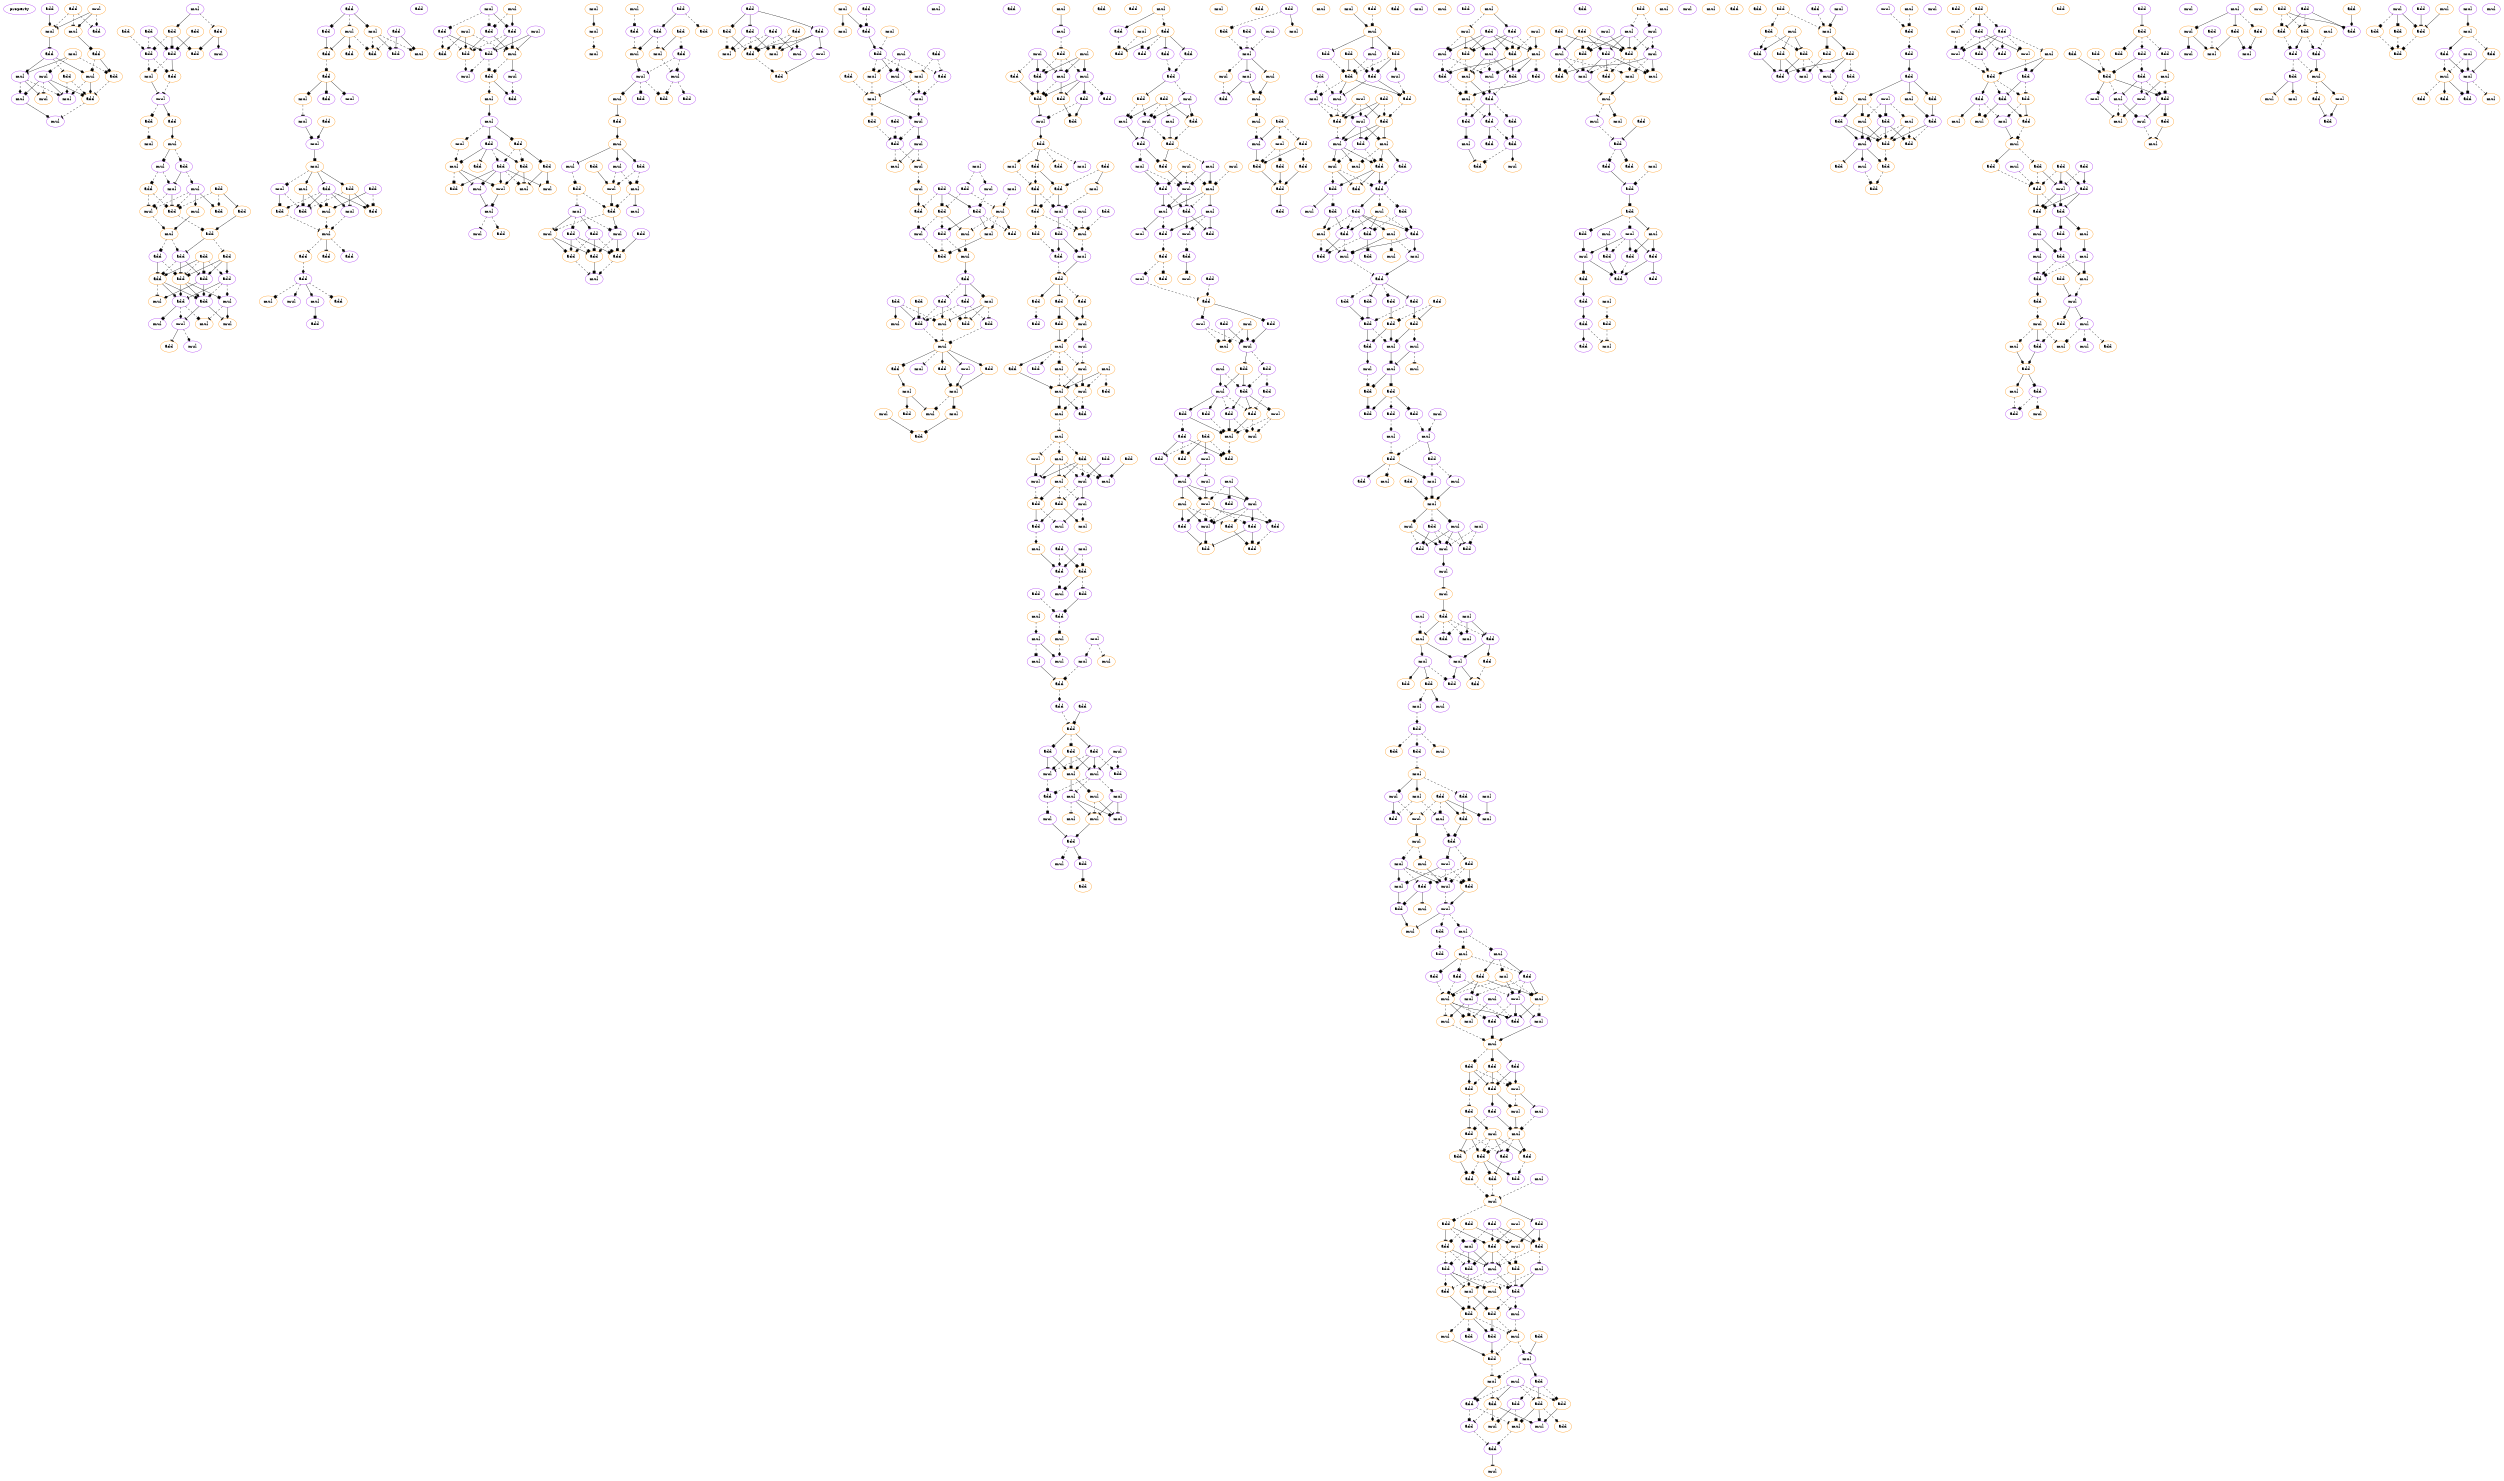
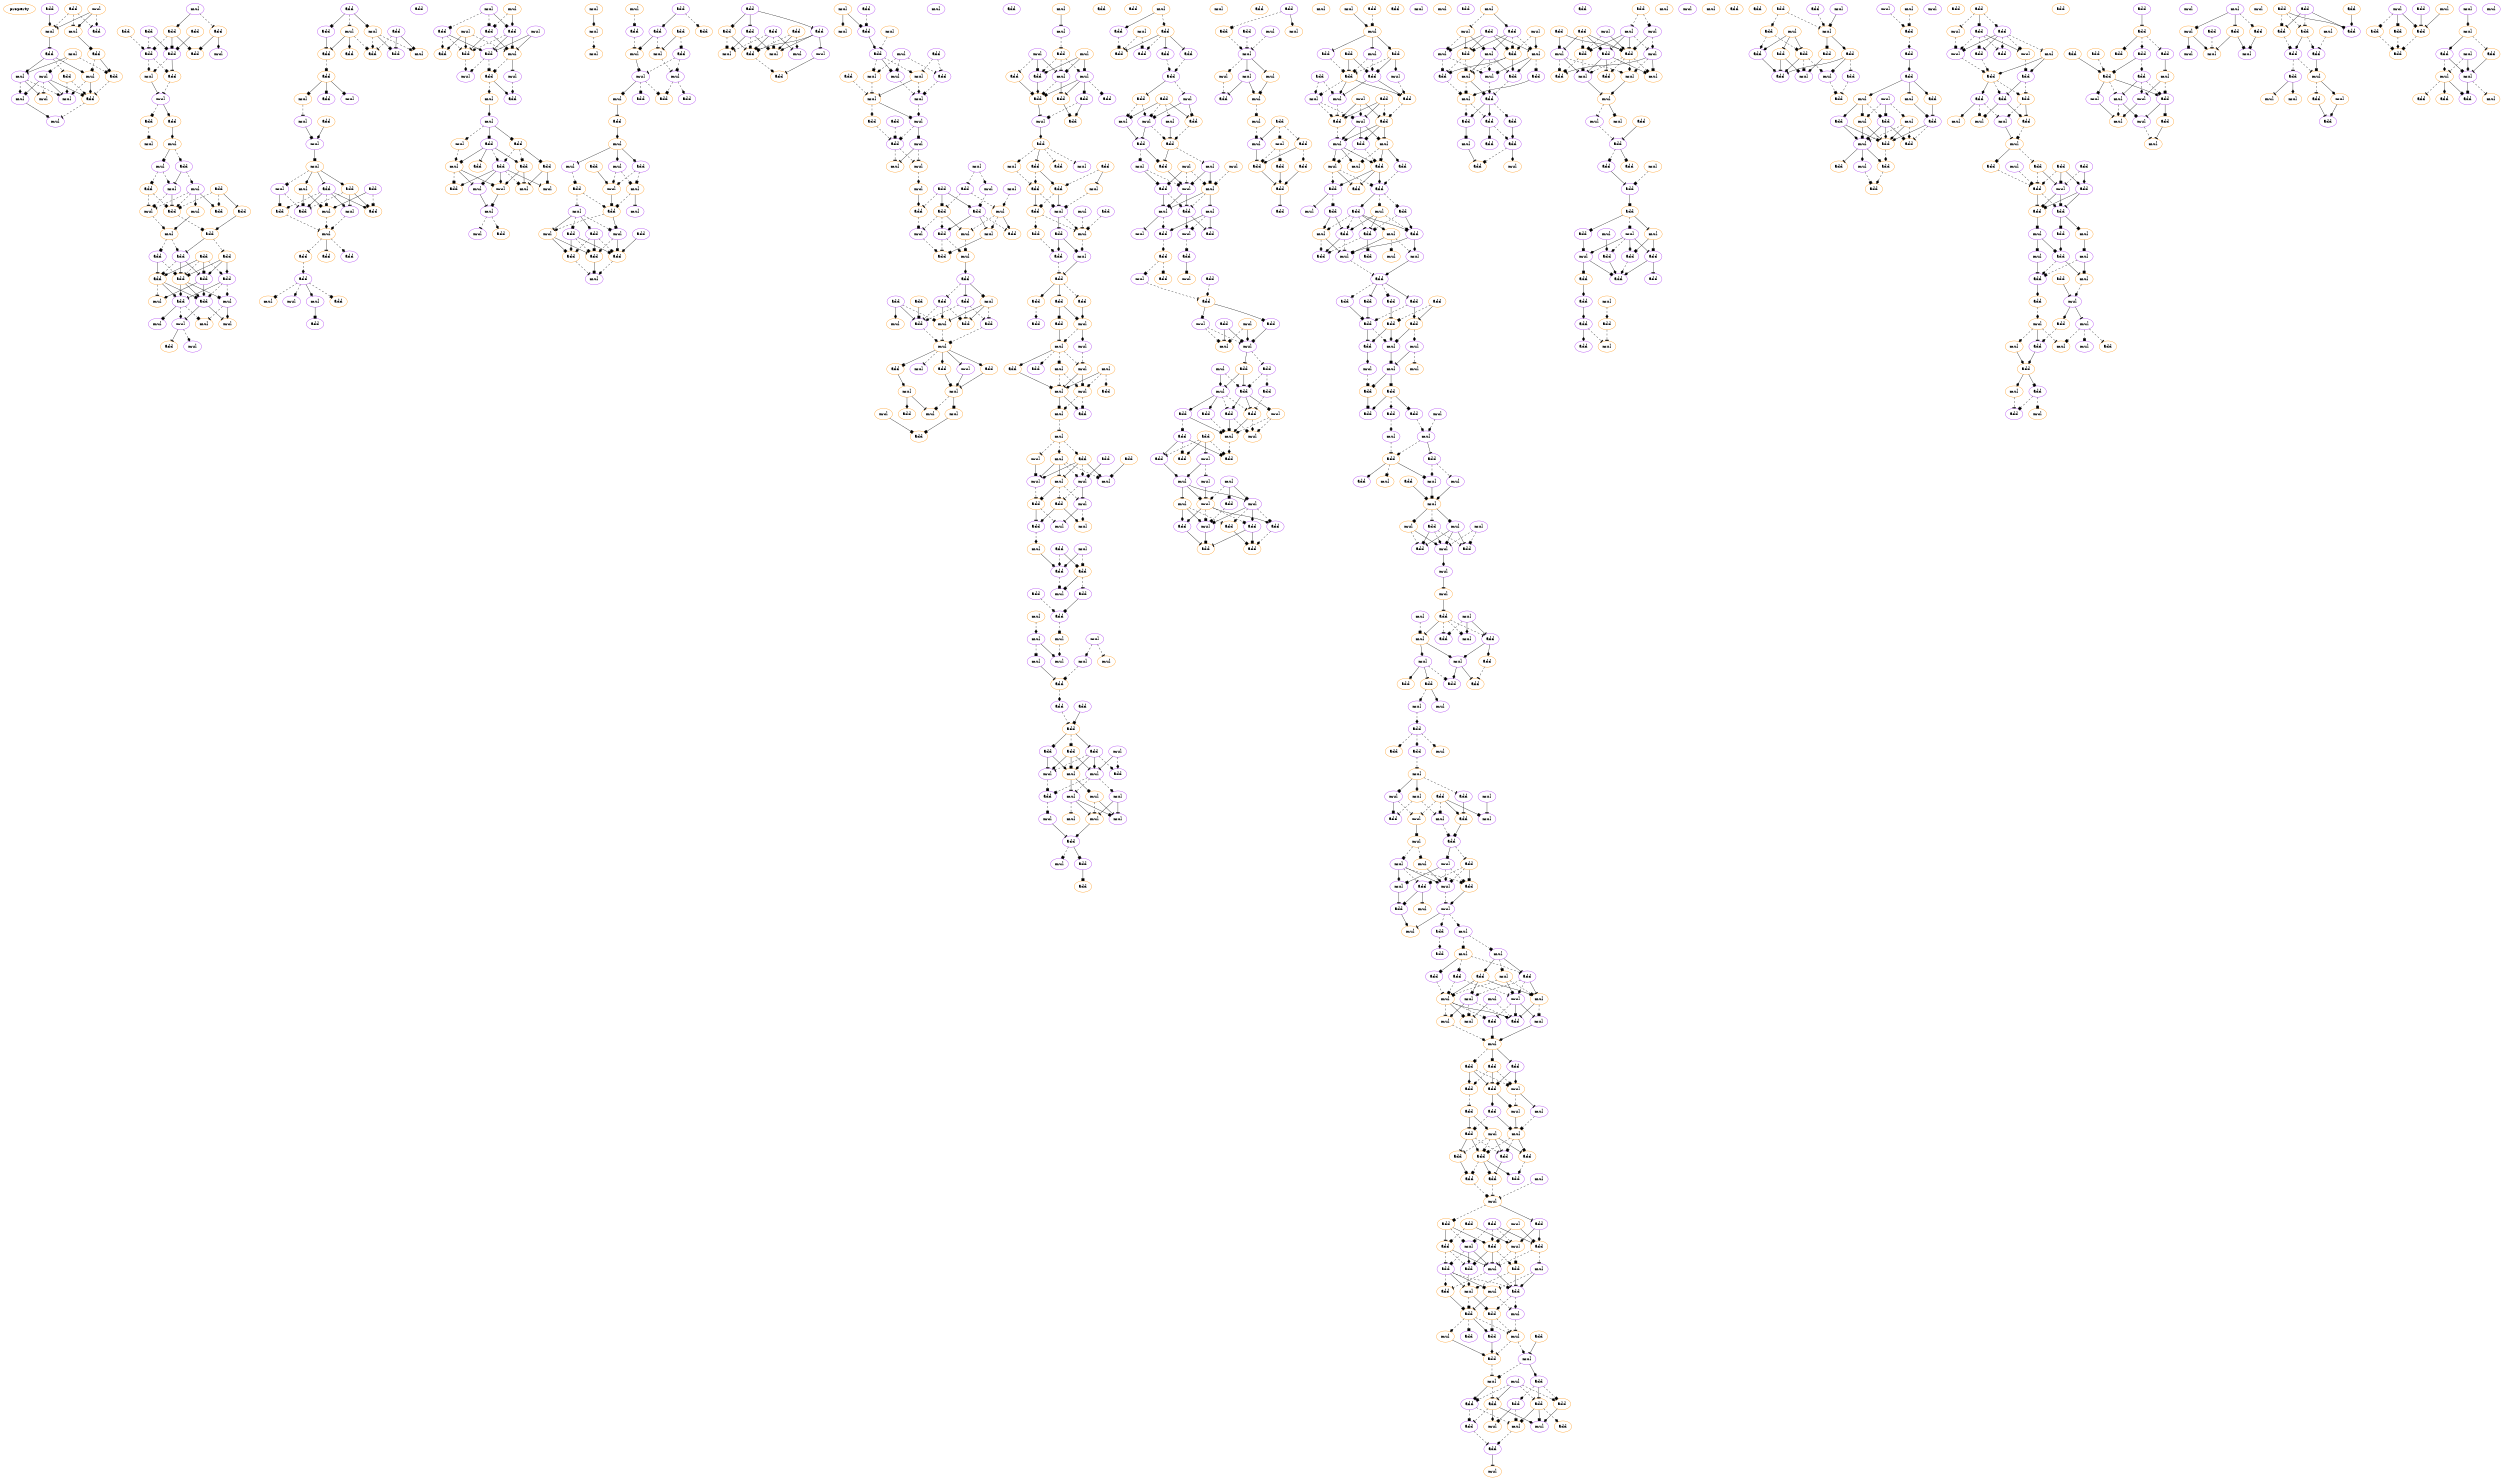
(19, 9) -> (19, 9)
